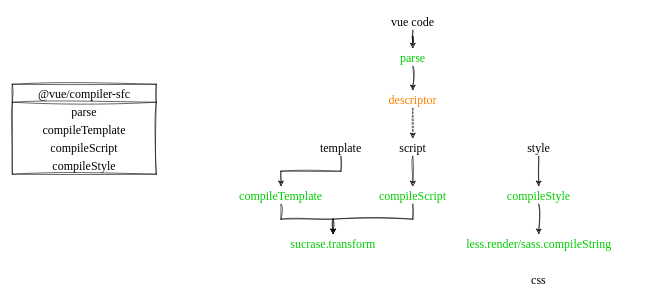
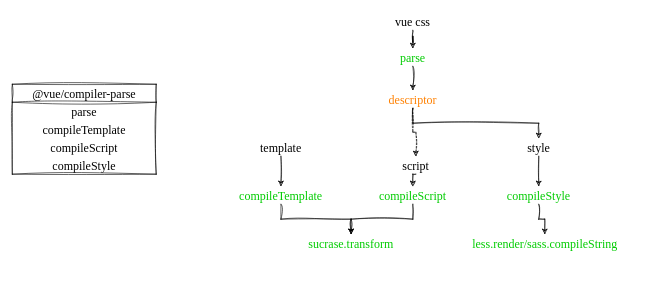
(413, 21) -> (413, 21)
(84, 93) -> (84, 93)
none -> (482, 123)
(341, 147) -> (281, 147)
(413, 147) -> (416, 165)
(333, 243) -> (351, 243)
(539, 243) -> (545, 243)
(539, 279) -> none
